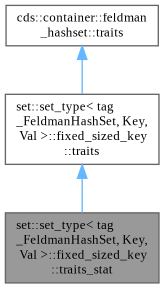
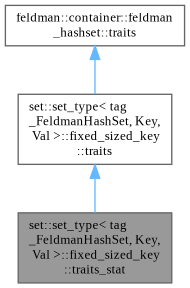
(82, 26) -> (95, 26)
